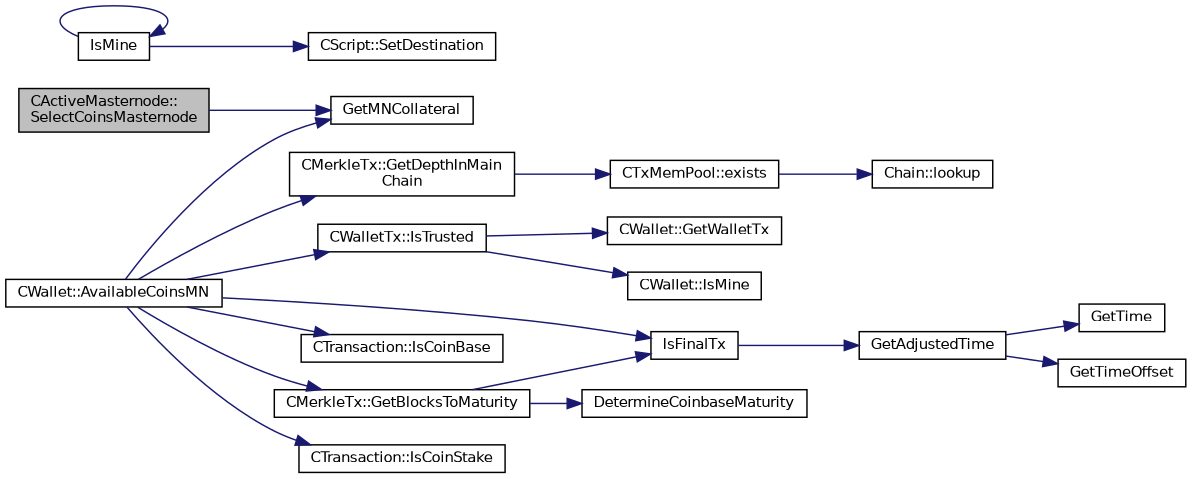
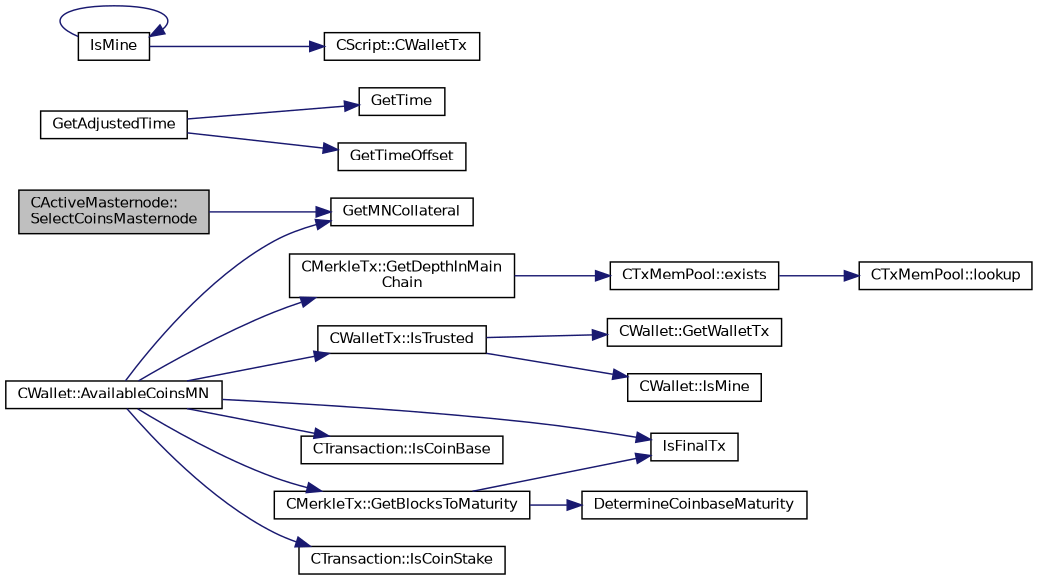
(402, 46) -> (402, 46)
(933, 174) -> (946, 276)
(791, 345) -> none
